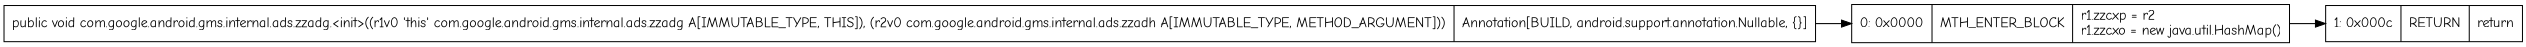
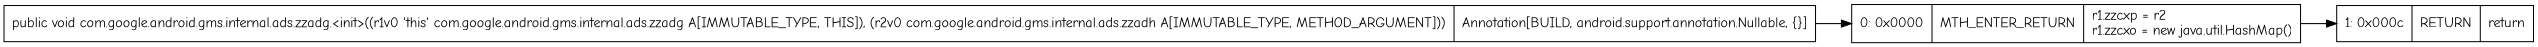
(2002, 23) -> (2008, 23)
